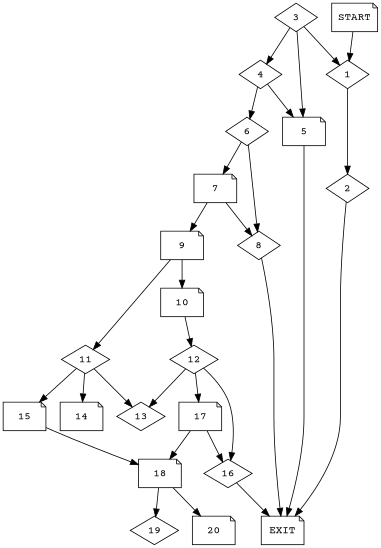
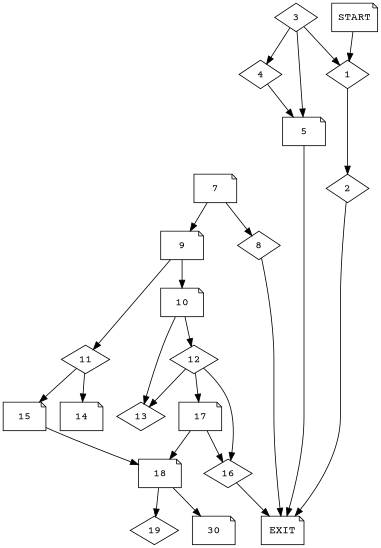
(247, 131) -> none
(110, 385) -> (159, 356)
(214, 530) -> (214, 530)
